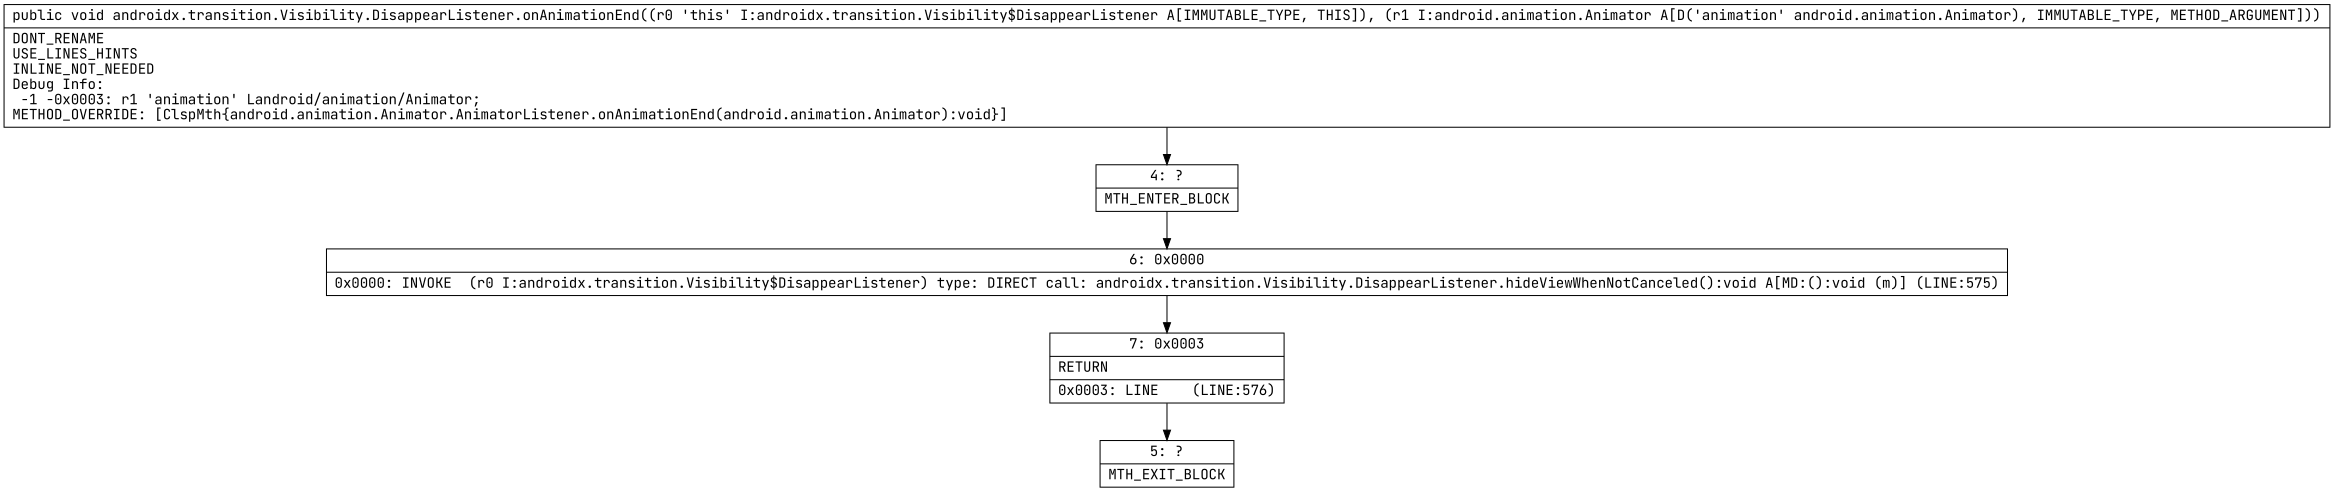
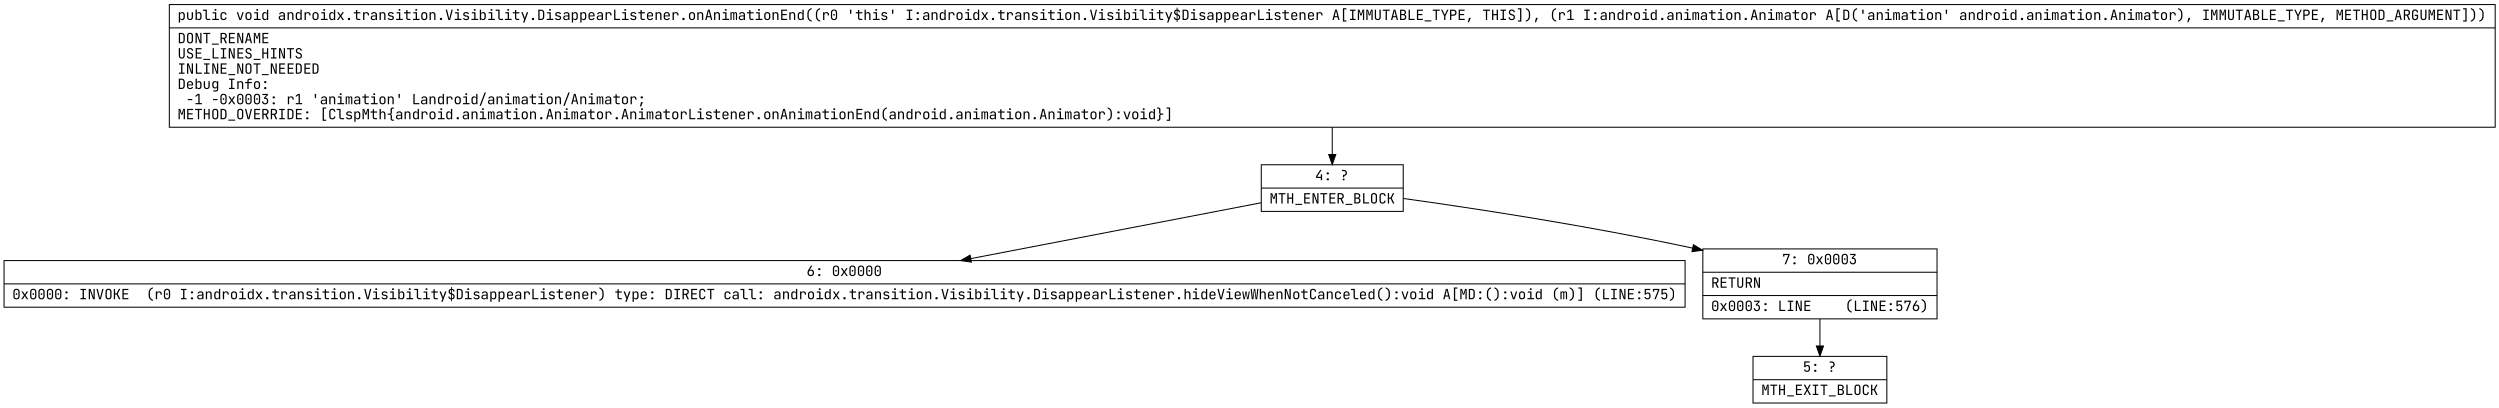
(1167, 309) -> (1548, 221)
